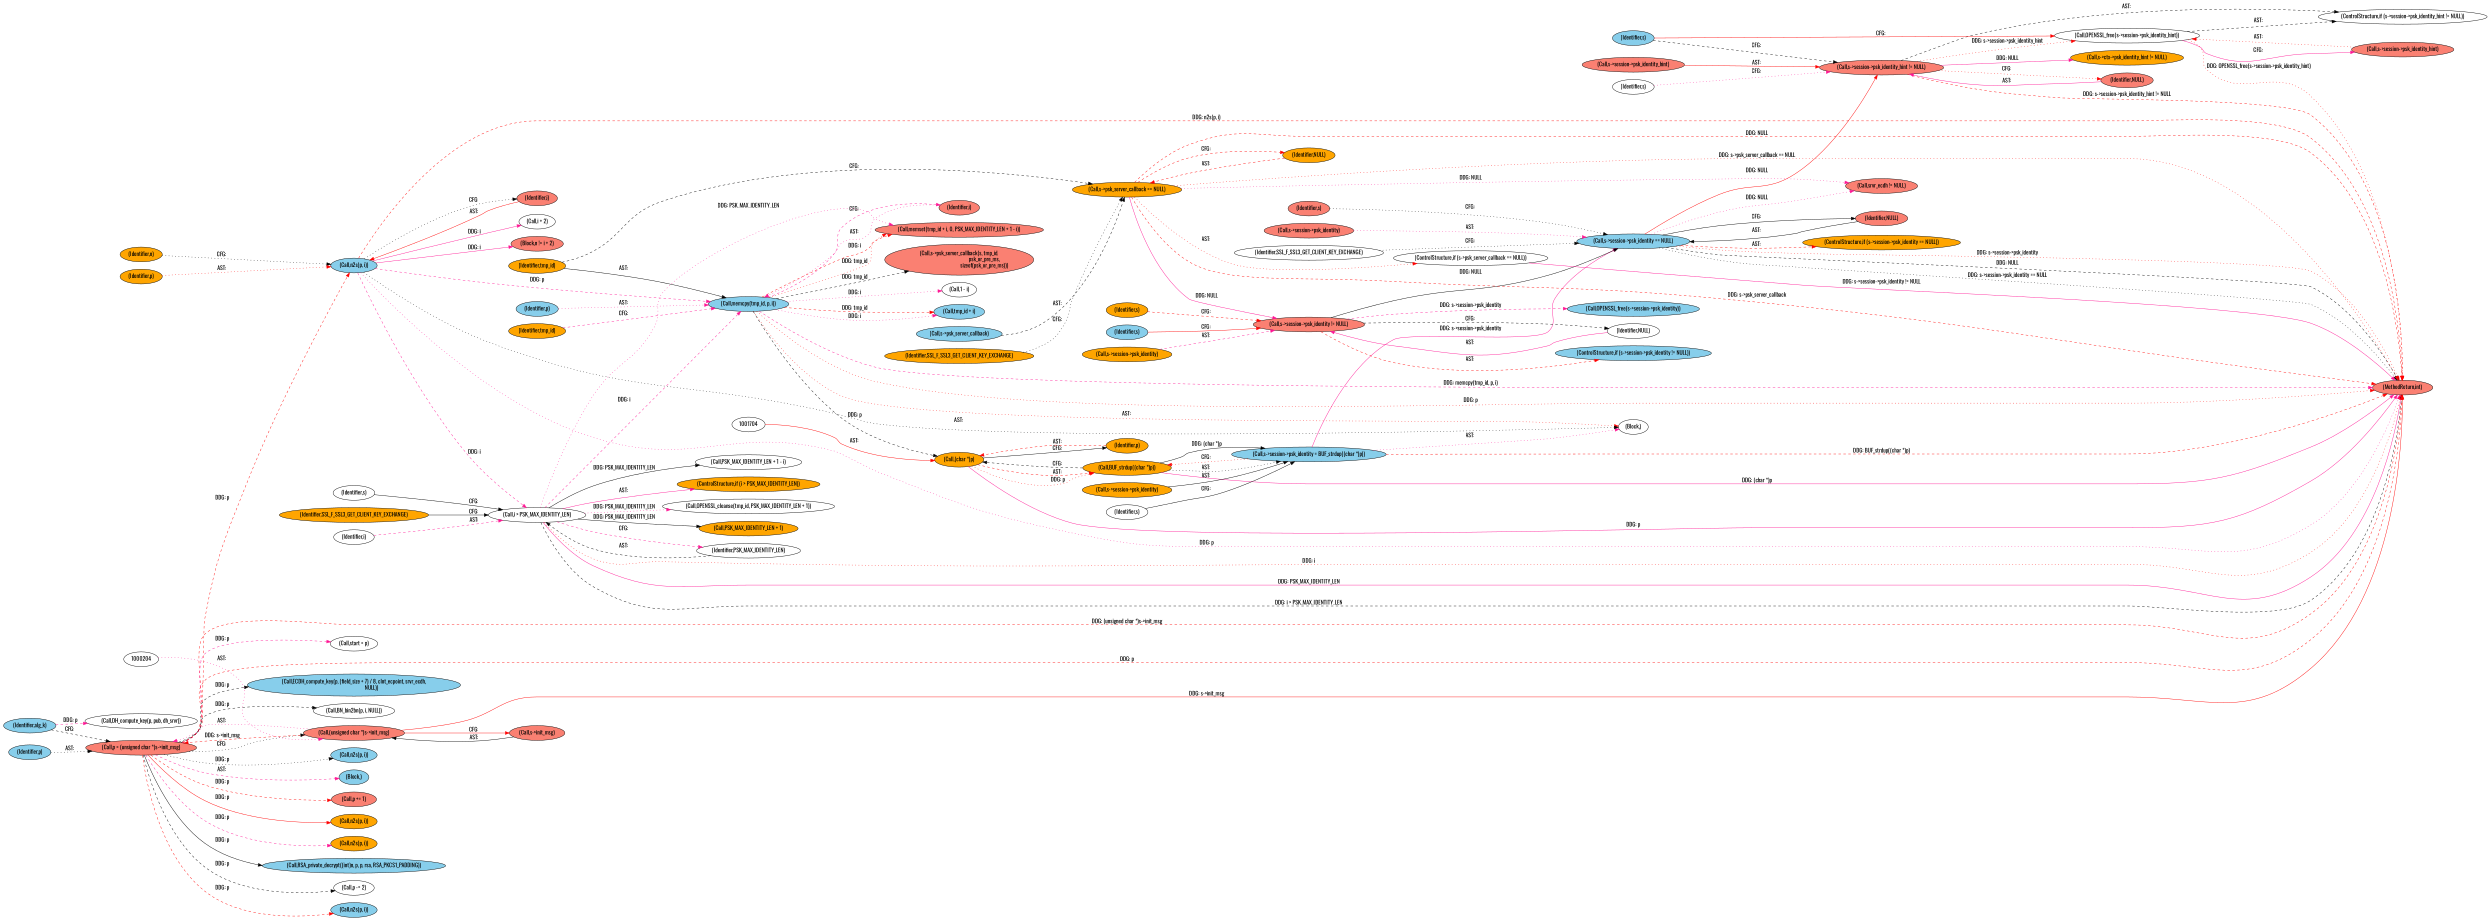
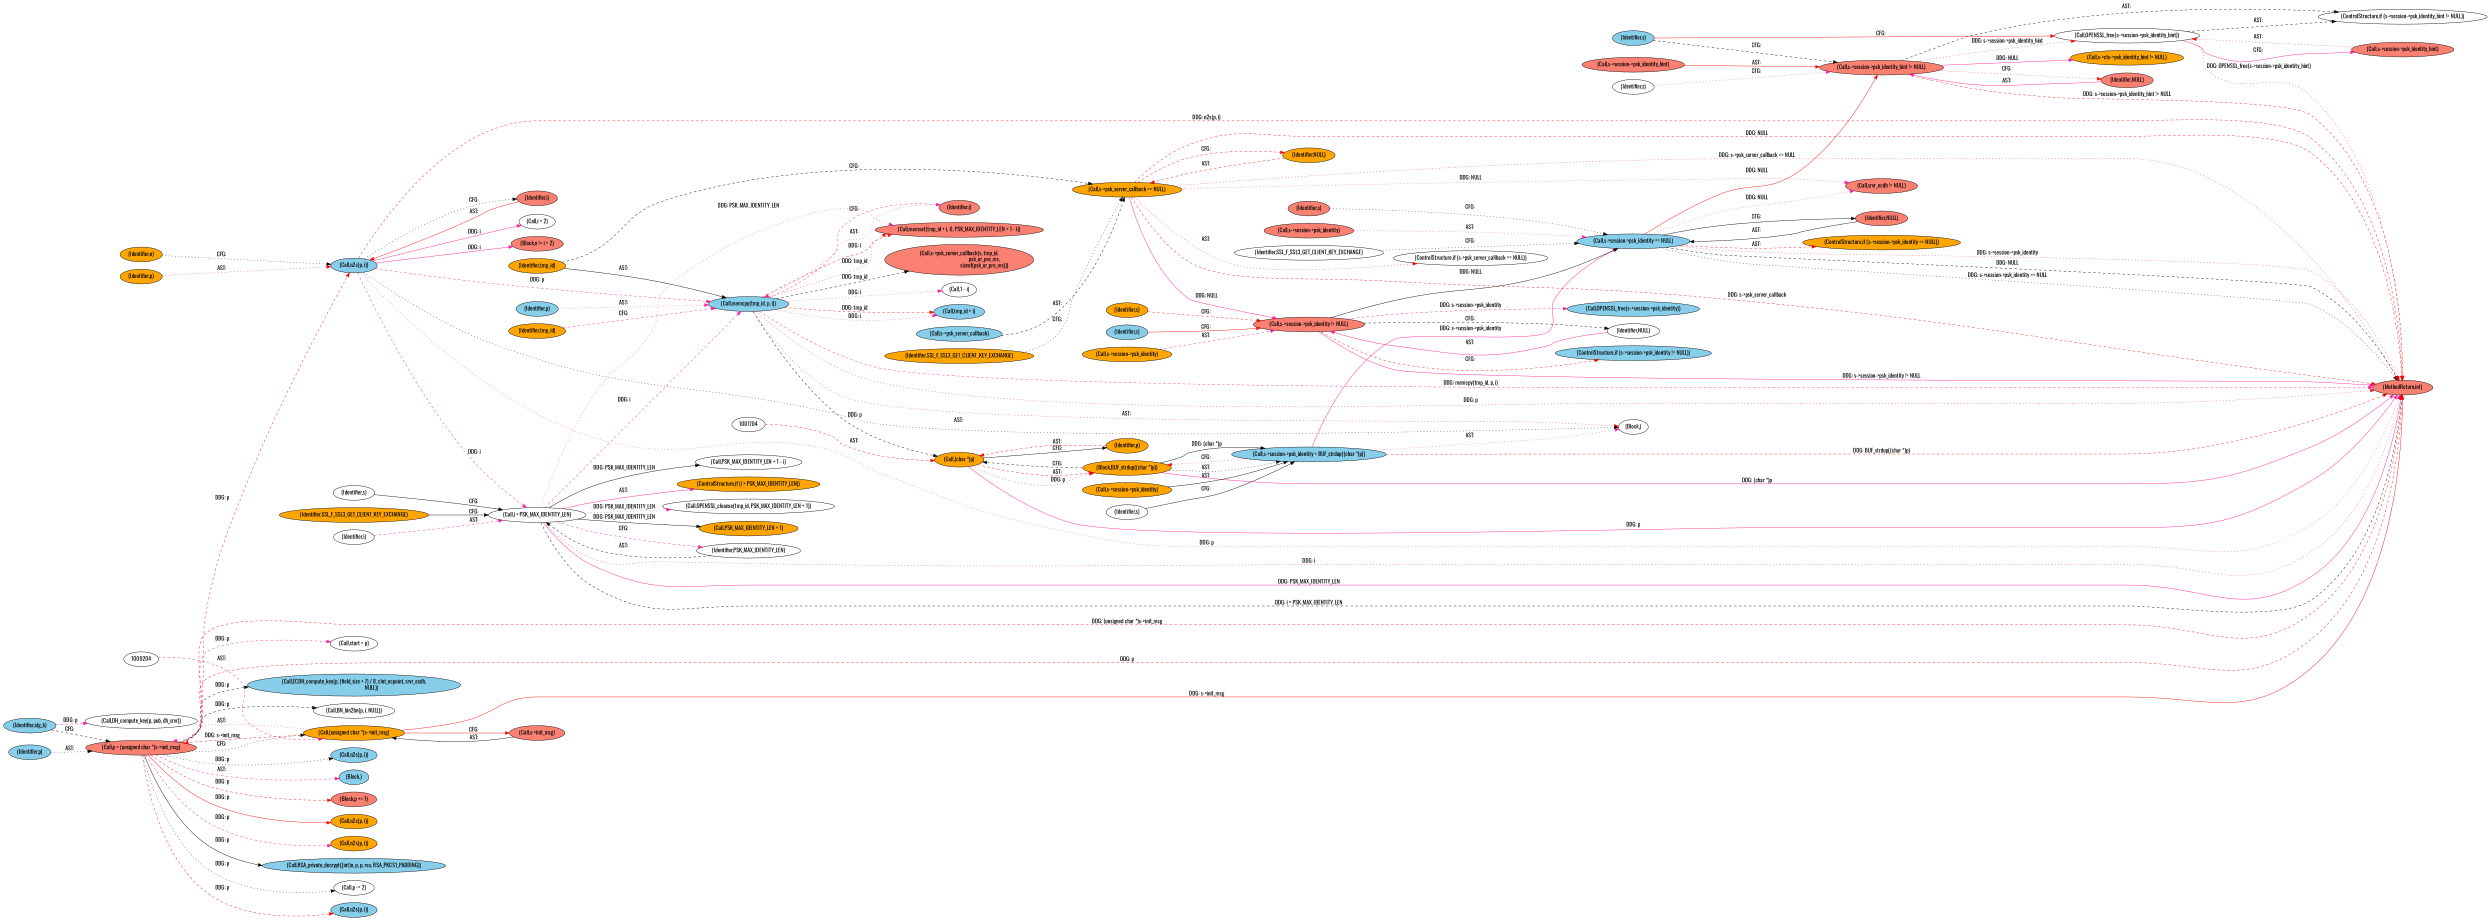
(1969, 294) -> (1840, 380)
(1471, 360) -> (1471, 360)
(846, 446) -> (846, 446)
(1127, 468) -> (1127, 468)
(244, 696) -> (244, 696)
(354, 733) -> (354, 733)
(354, 799) -> (354, 799)
(205, 867) -> (205, 867)
